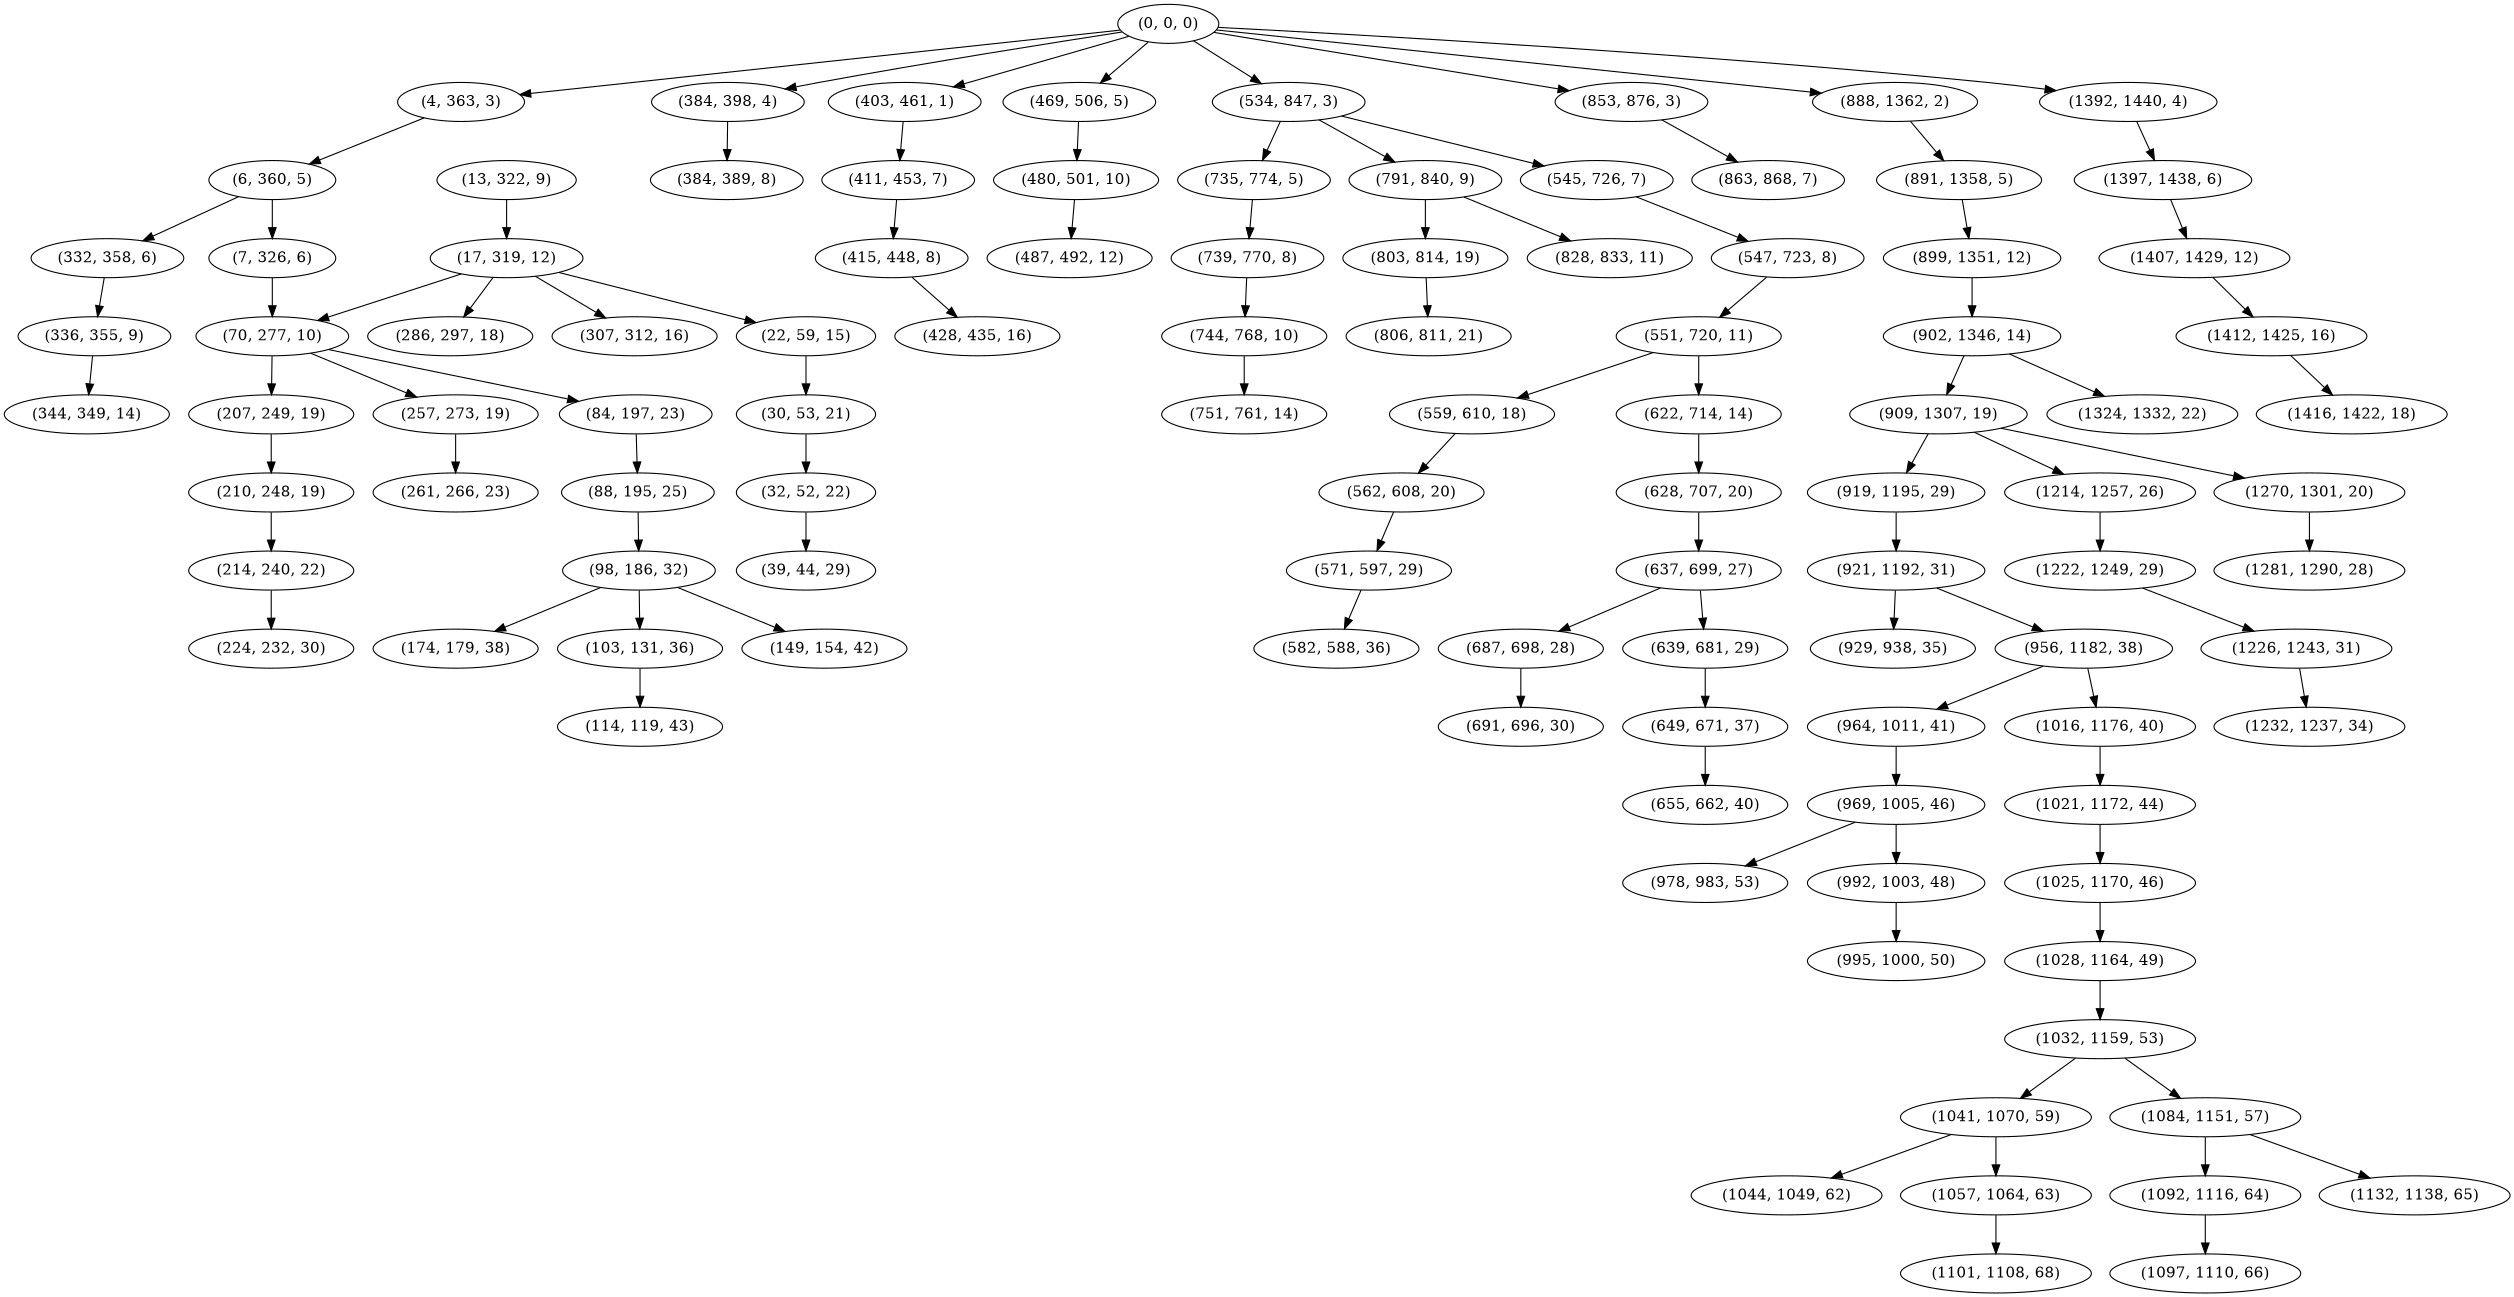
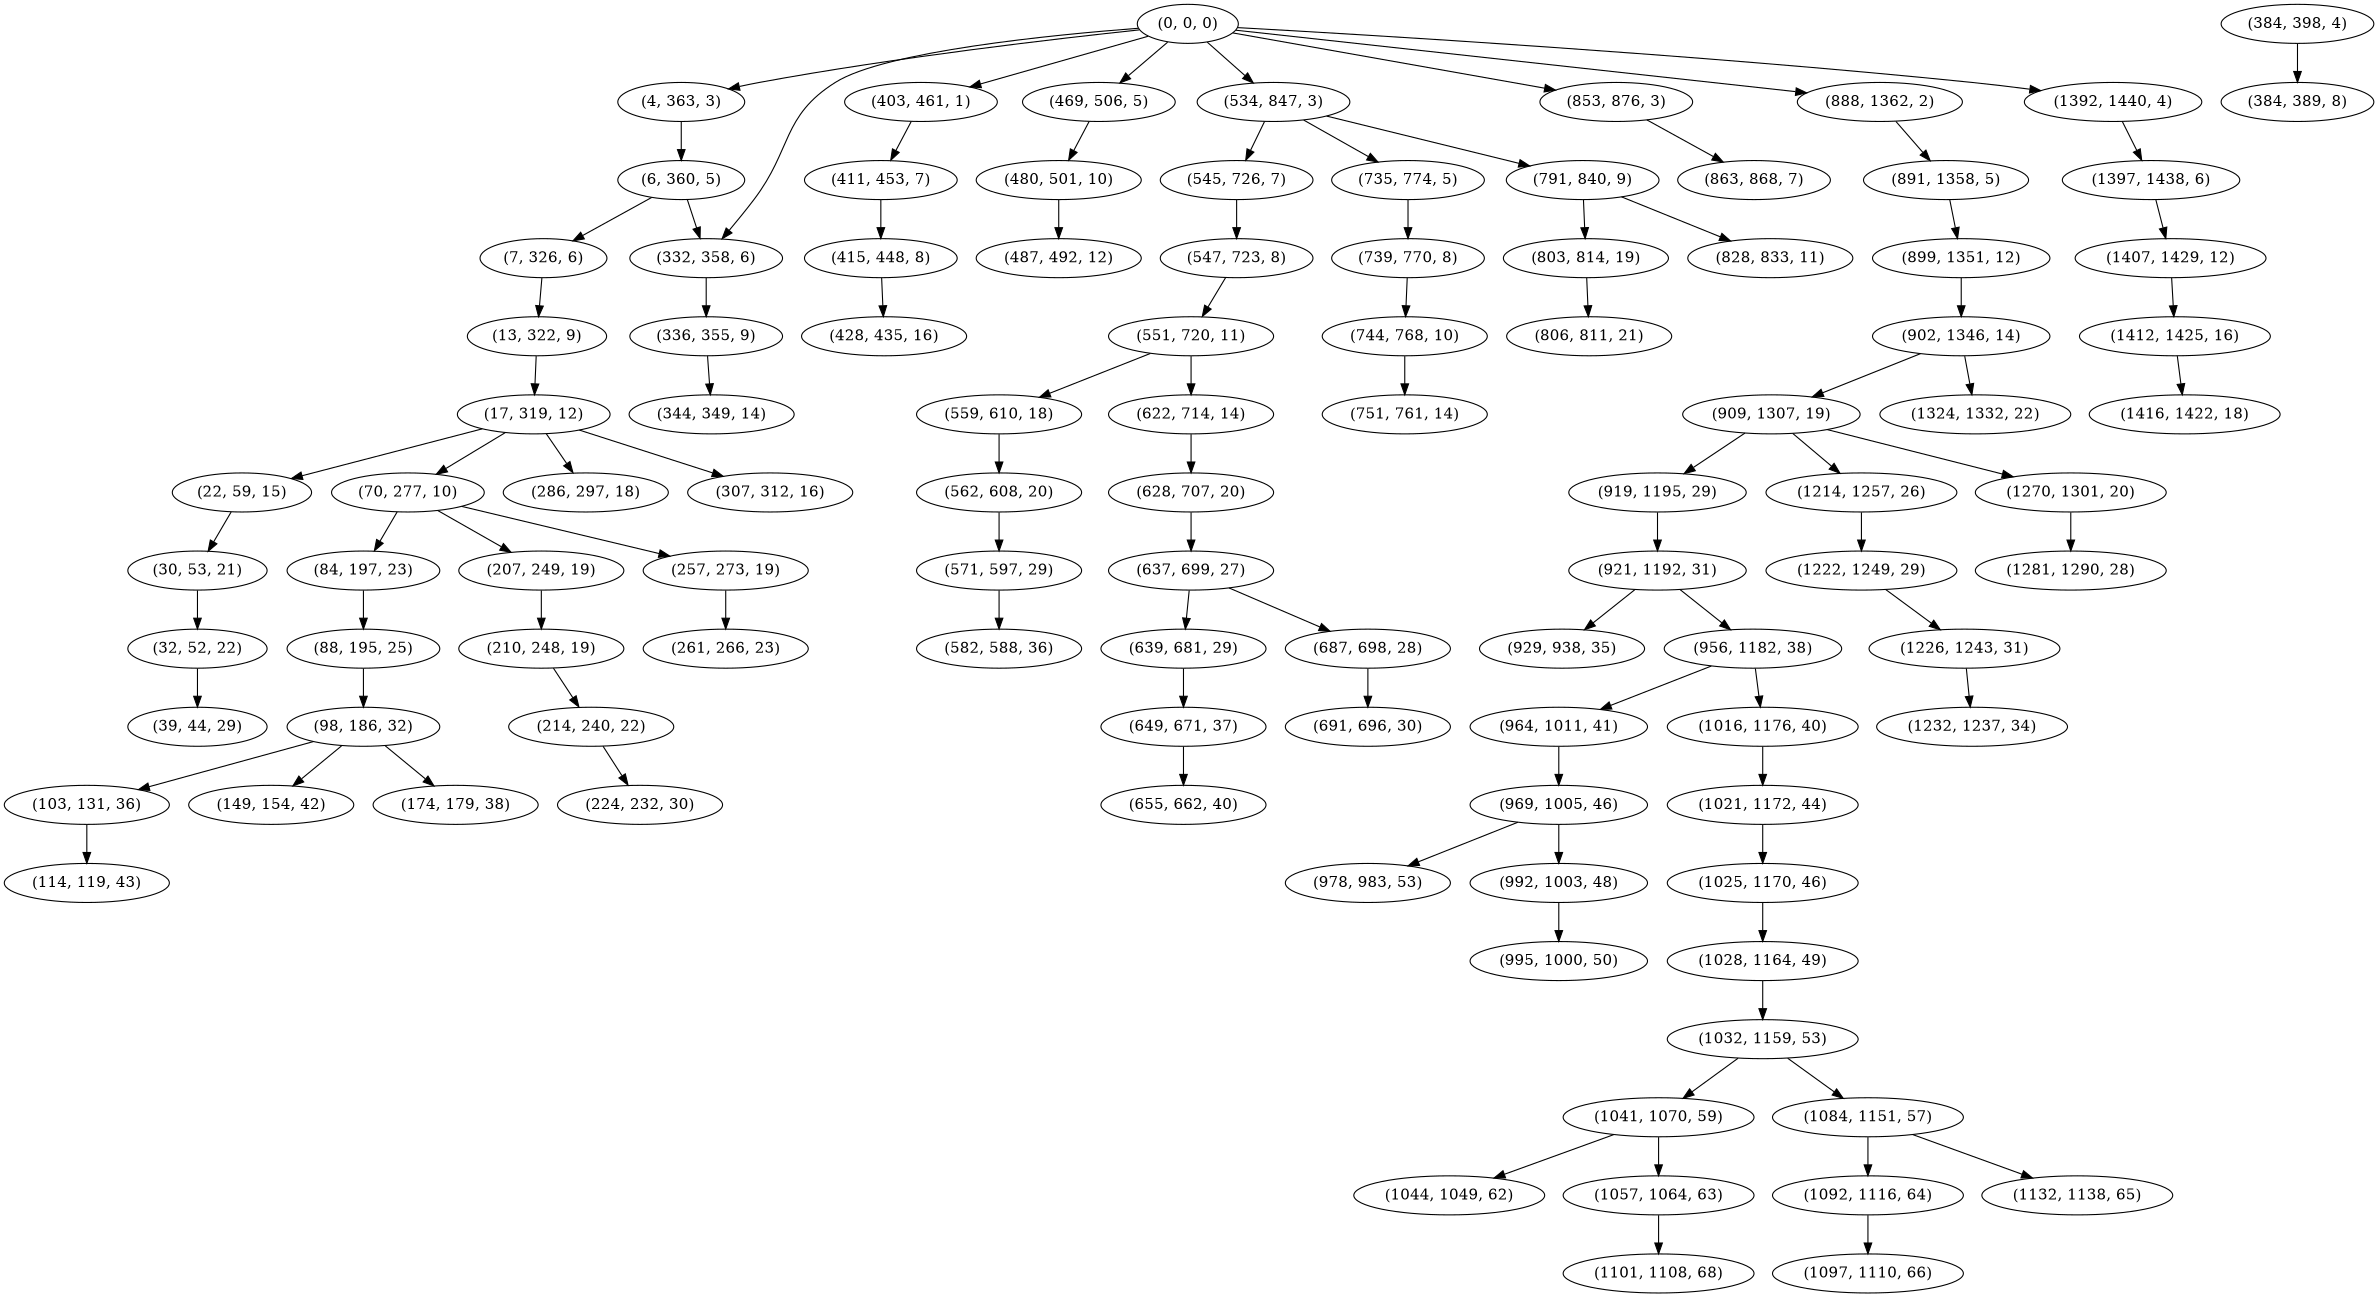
(959, 58) -> (847, 77)
(272, 292) -> (541, 292)
